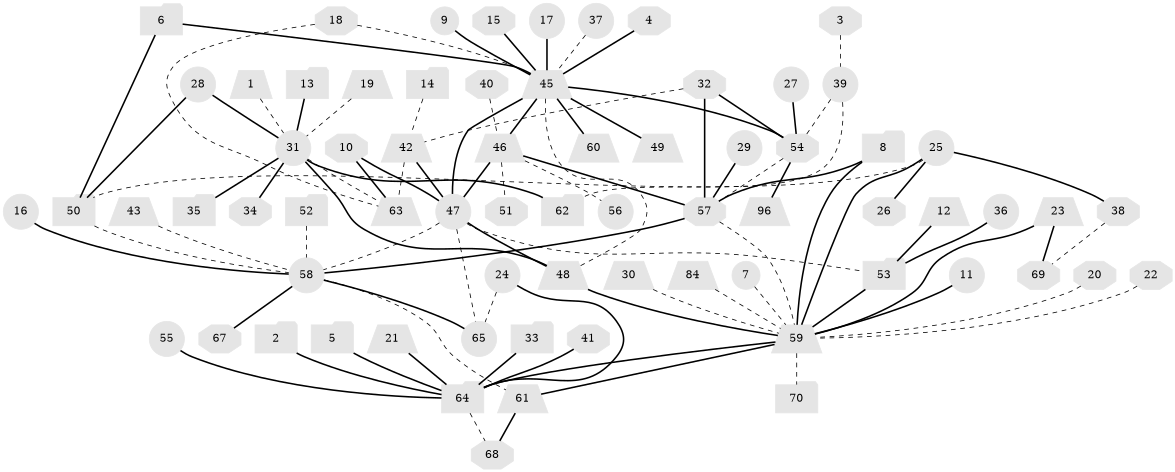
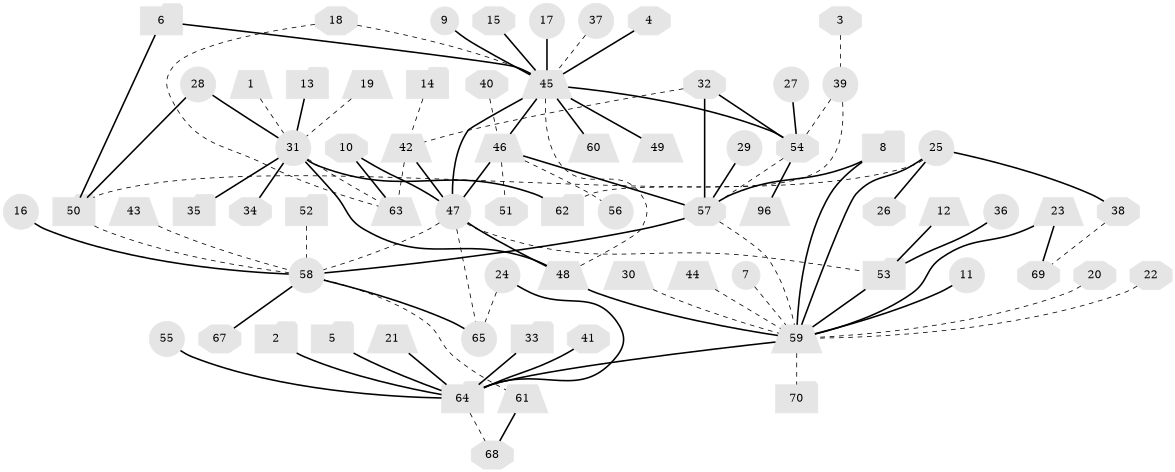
(693, 275) -> (693, 275)
(658, 369) -> none
